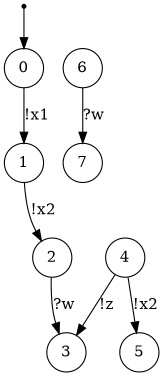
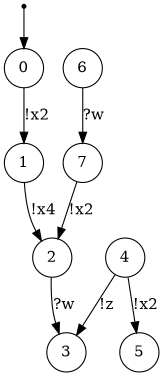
(37, 116) -> (37, 116)
none -> (69, 205)
(44, 210) -> (44, 210)
